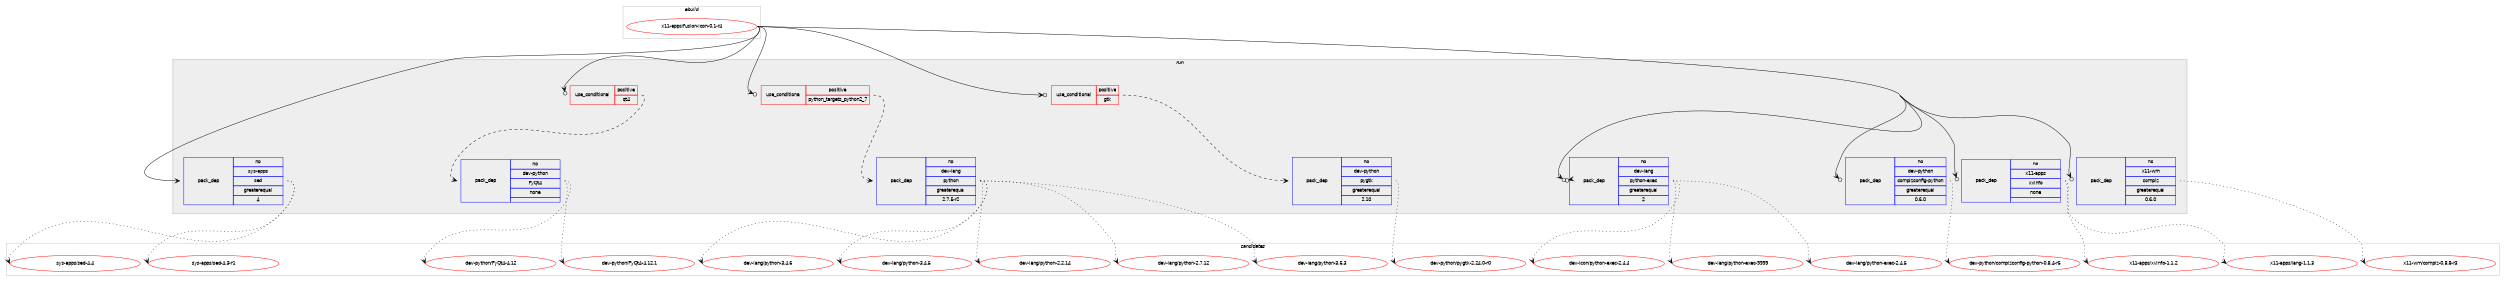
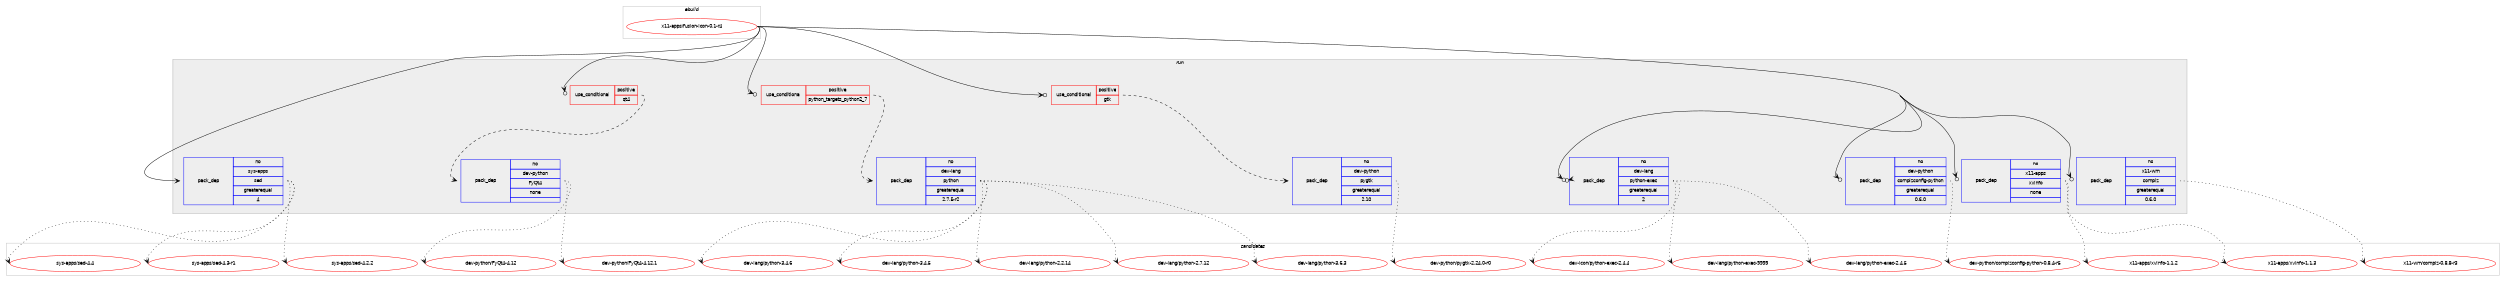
none -> (352, 264)
(2292, 264) -> (2292, 264)
